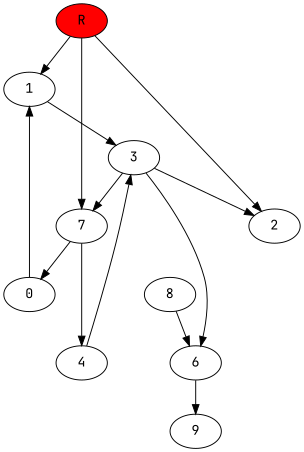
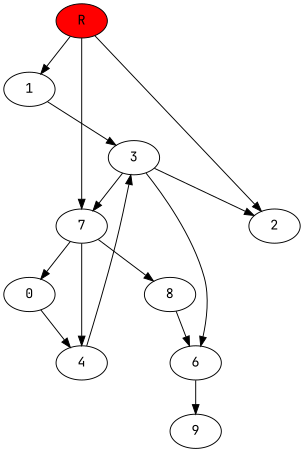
(29, 197) -> (53, 325)
none -> (122, 257)
